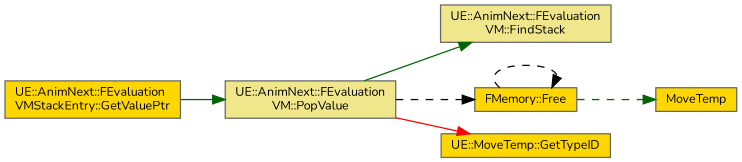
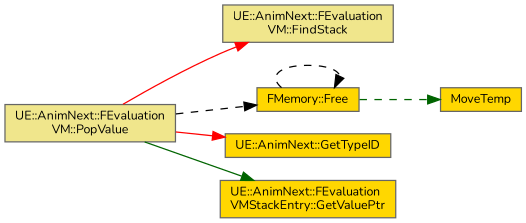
(412, 64) -> (179, 74)
(197, 100) -> (193, 159)
(526, 146) -> (308, 146)
